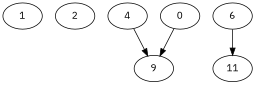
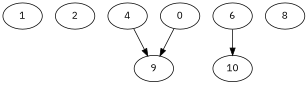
none -> (285, 16)
(233, 69) -> (233, 69)
